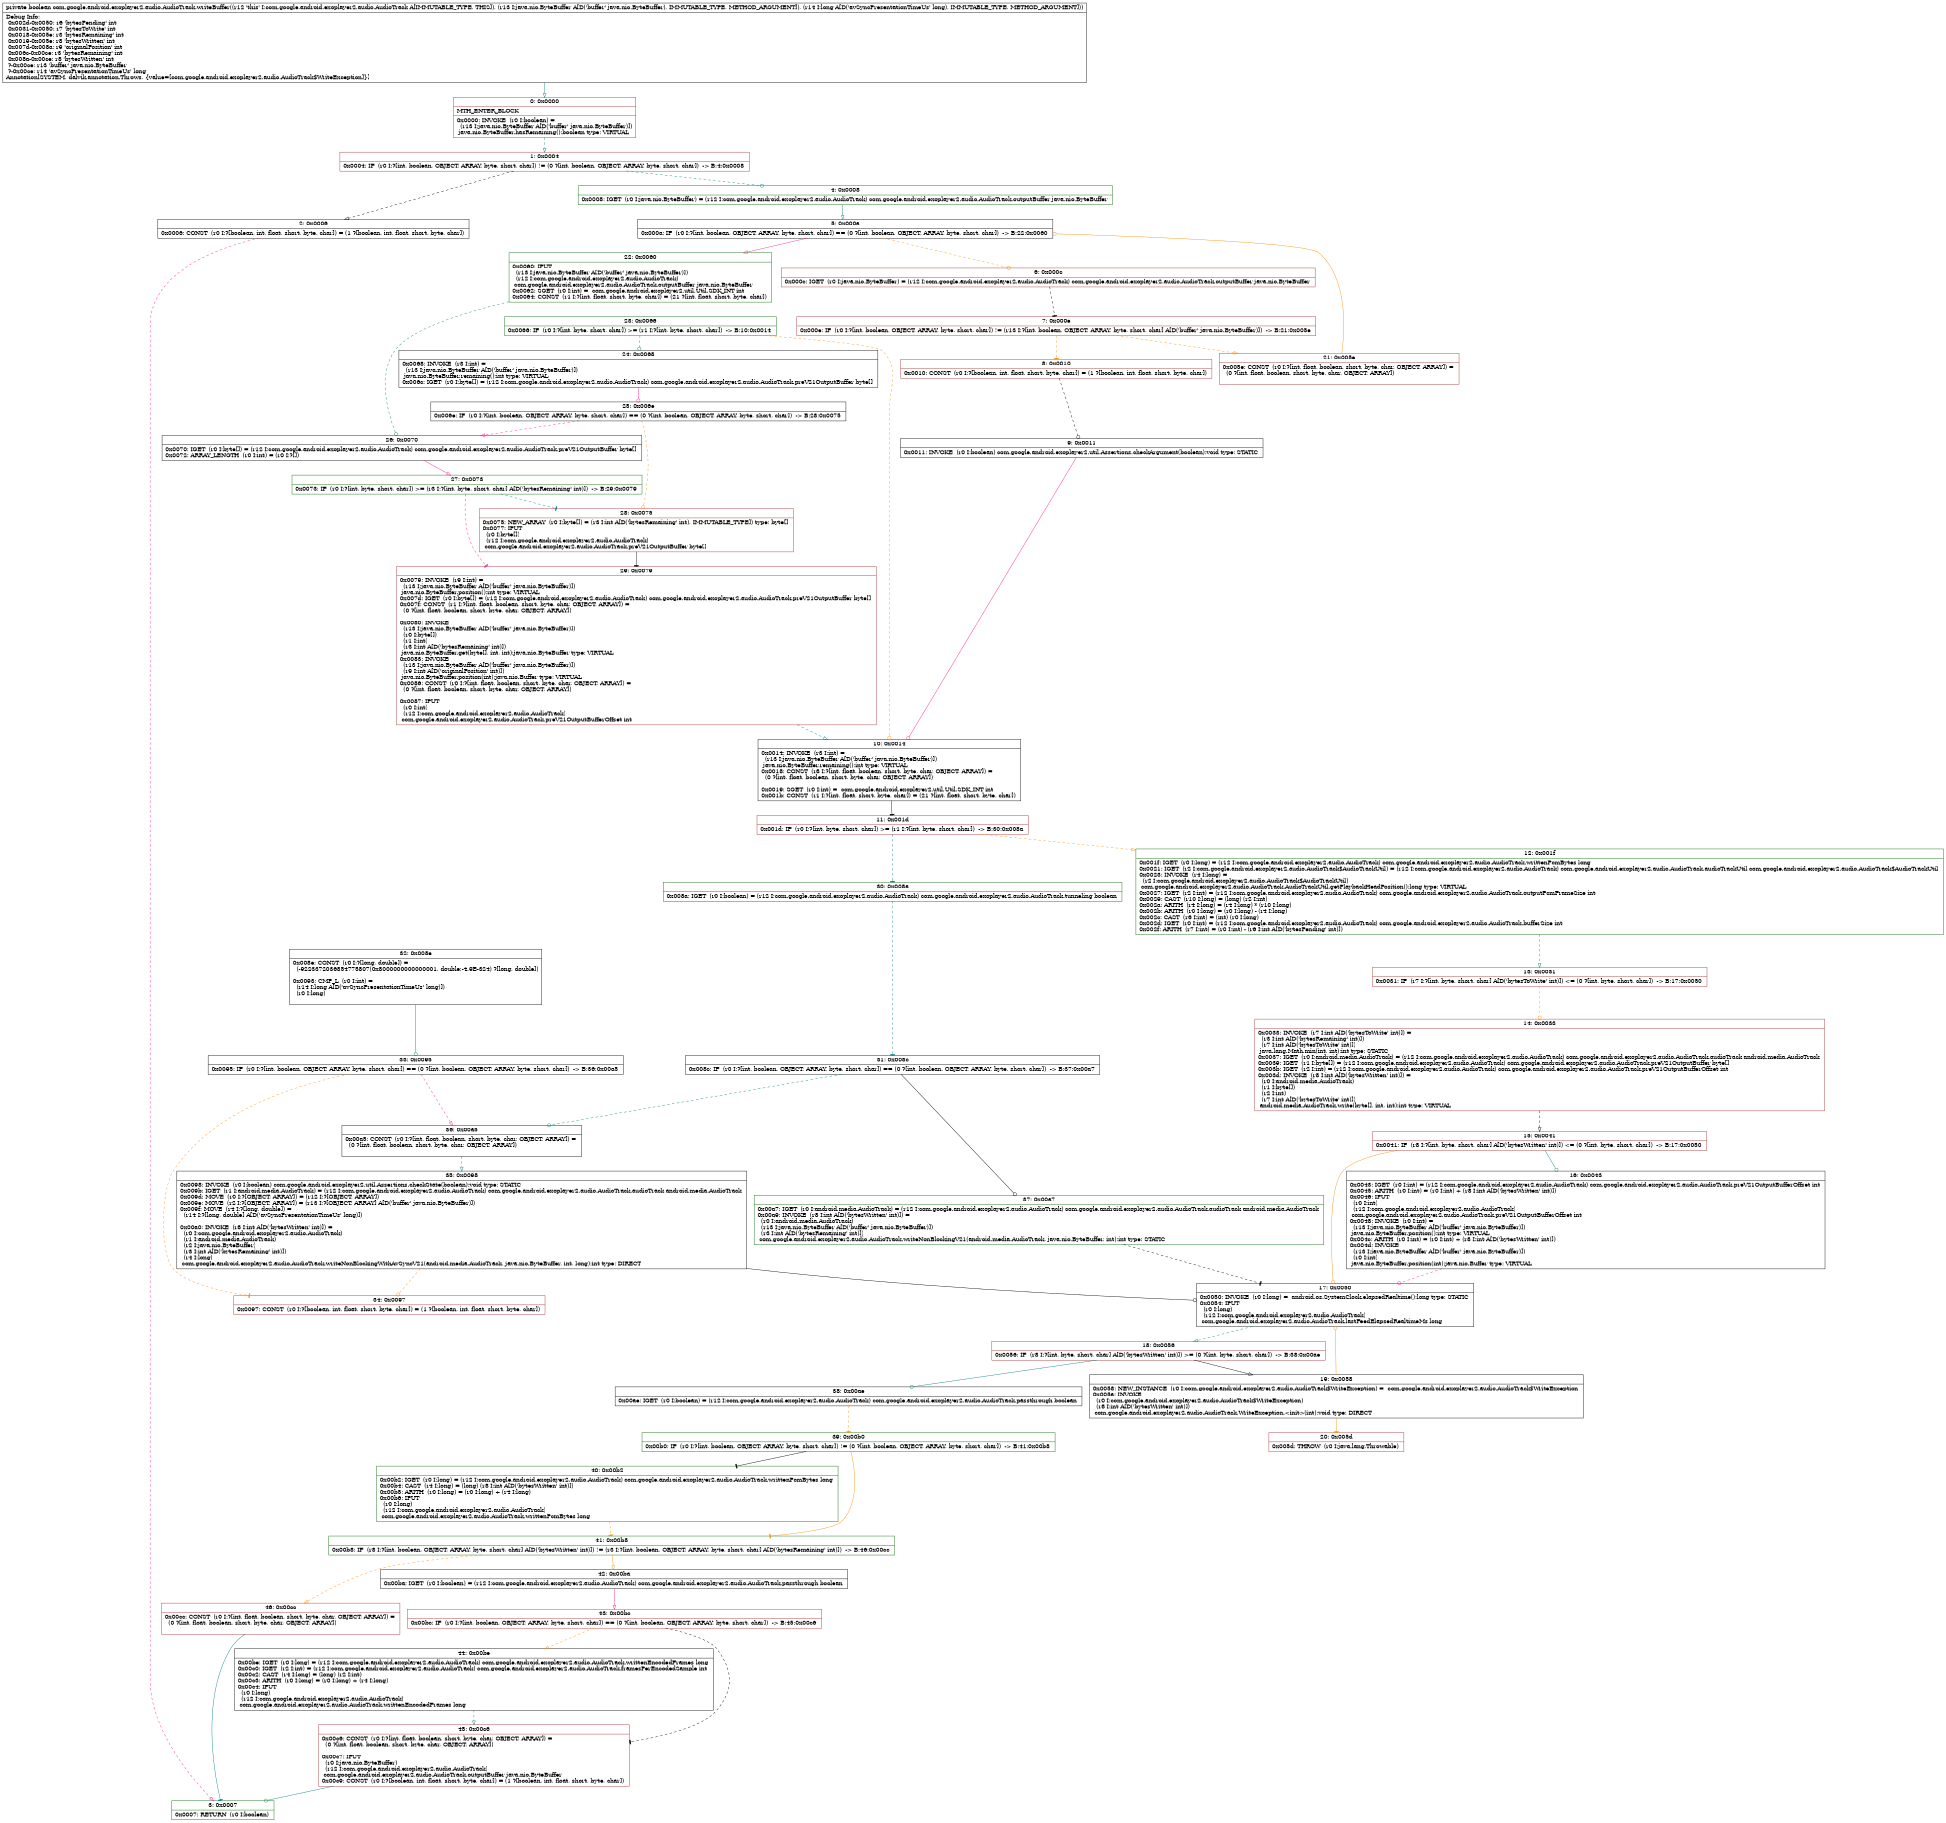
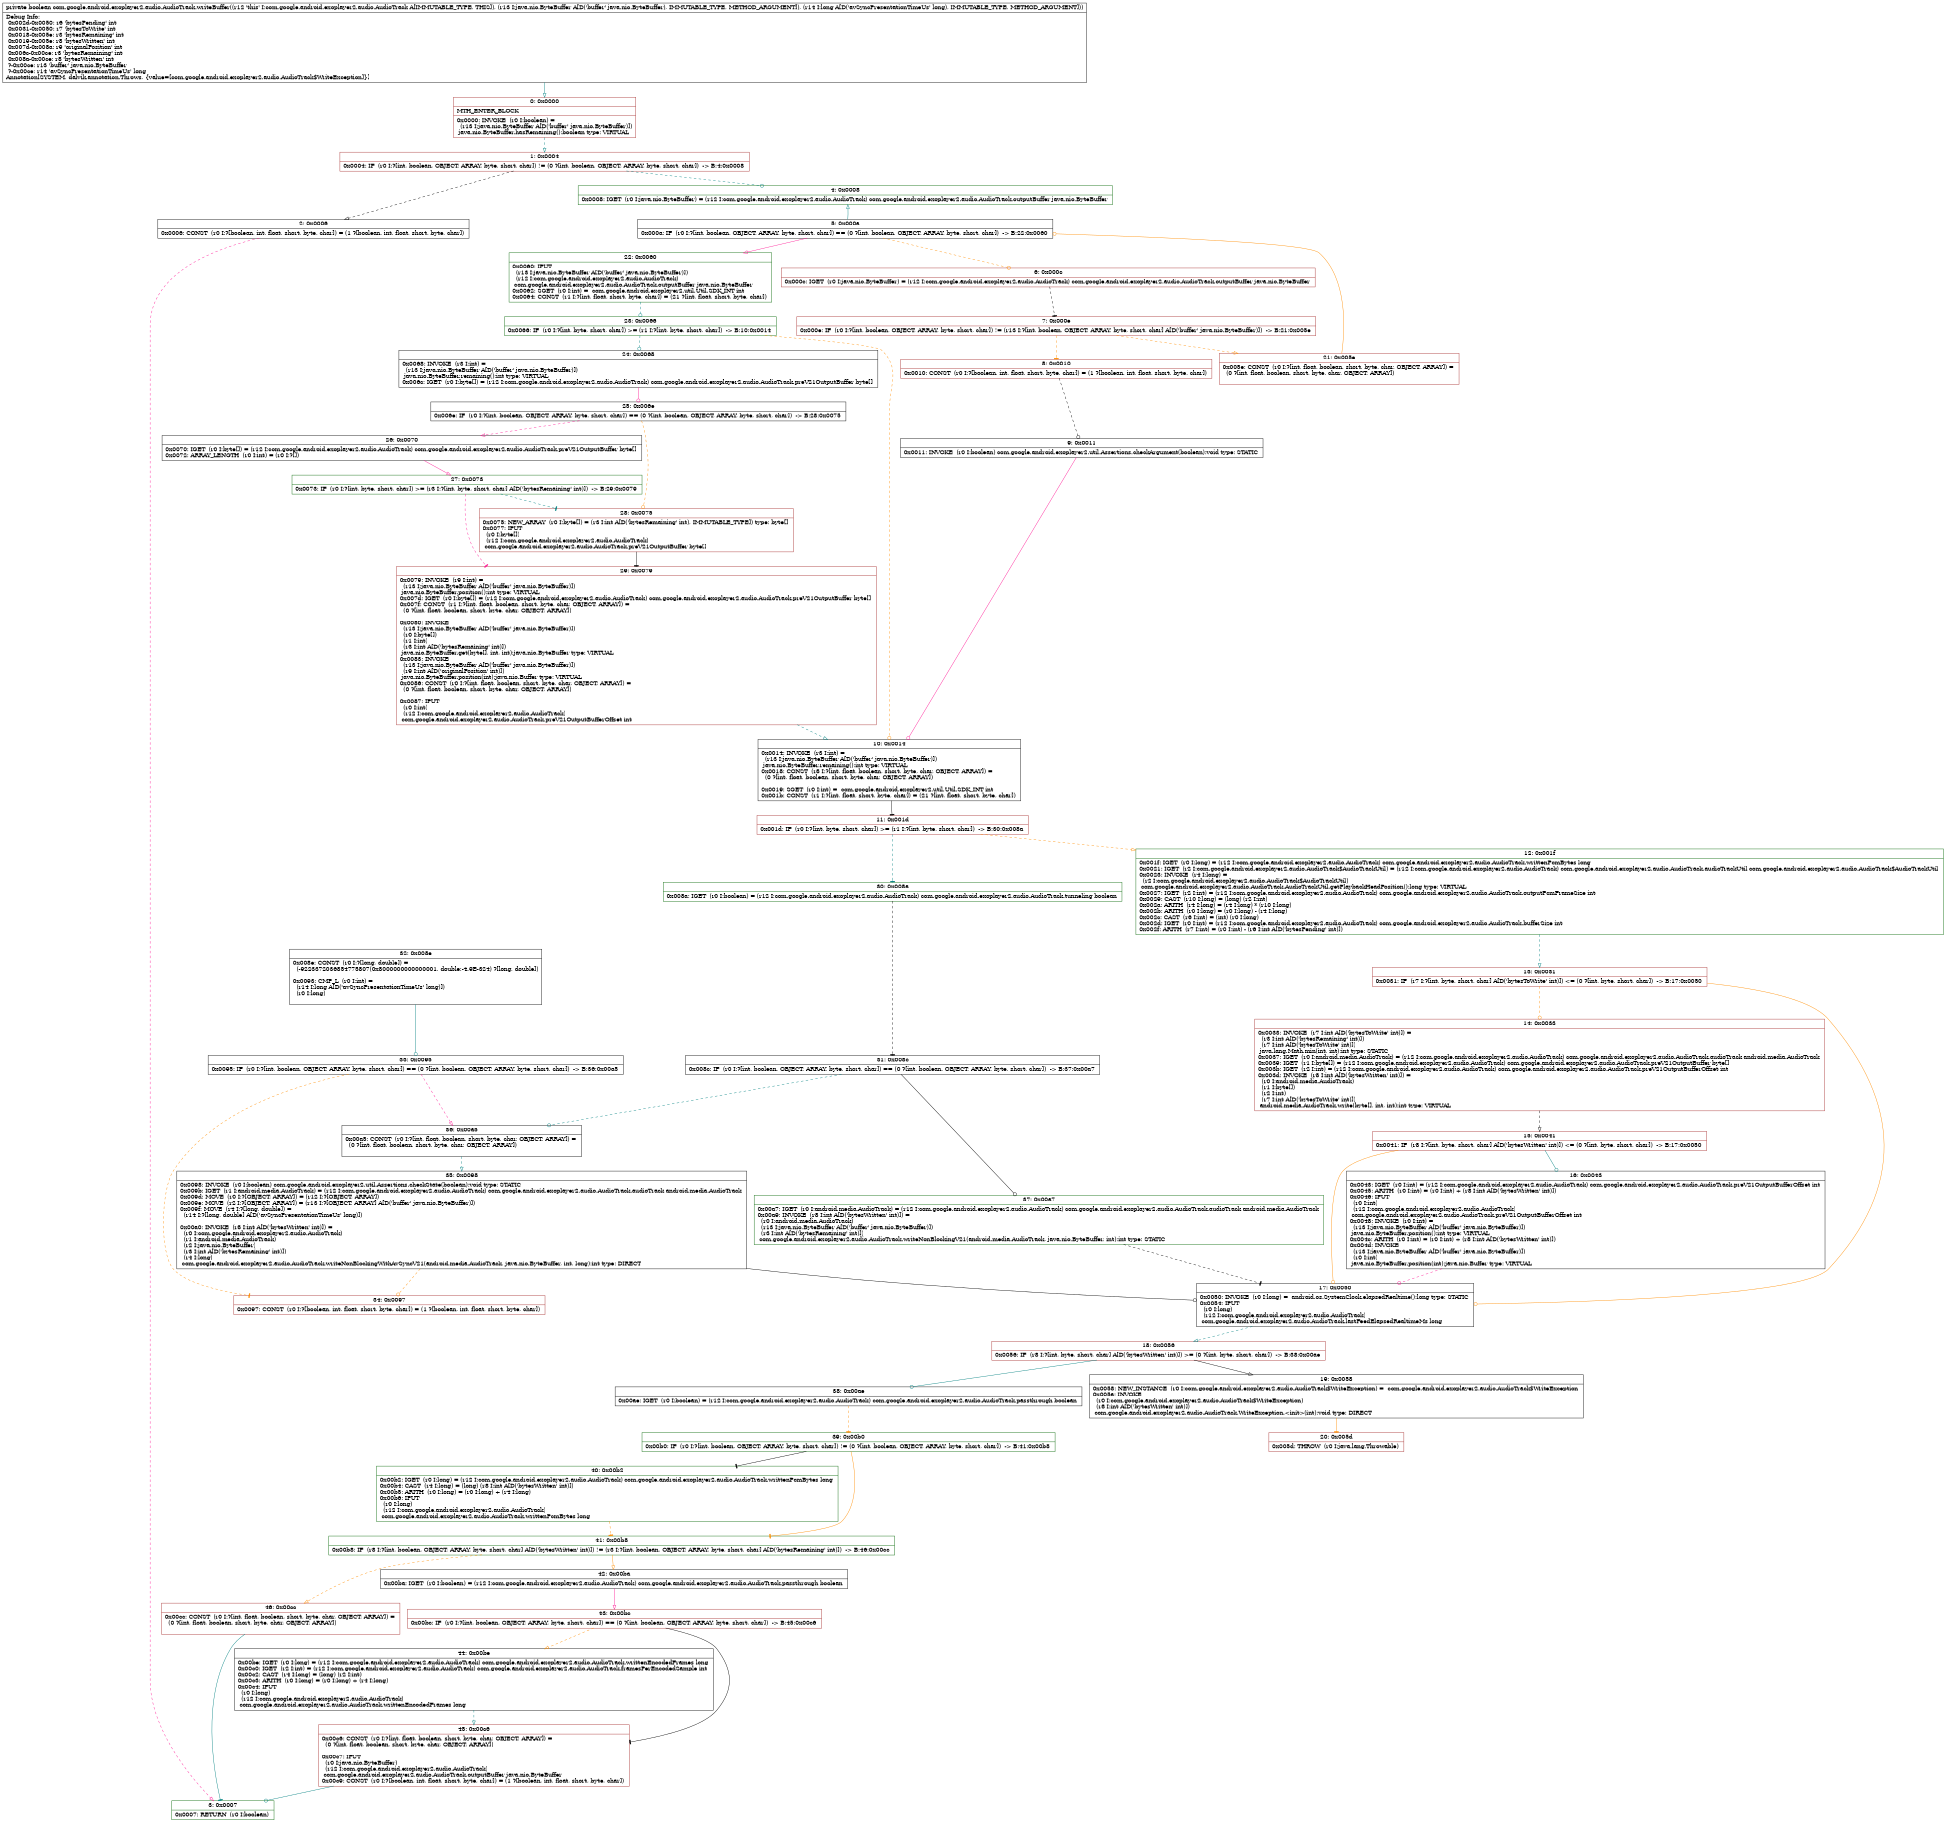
(843, 210) -> (848, 214)
(410, 337) -> (640, 308)
(893, 977) -> (893, 977)
(1336, 1352) -> (1845, 1248)
(725, 1697) -> (725, 1697)
